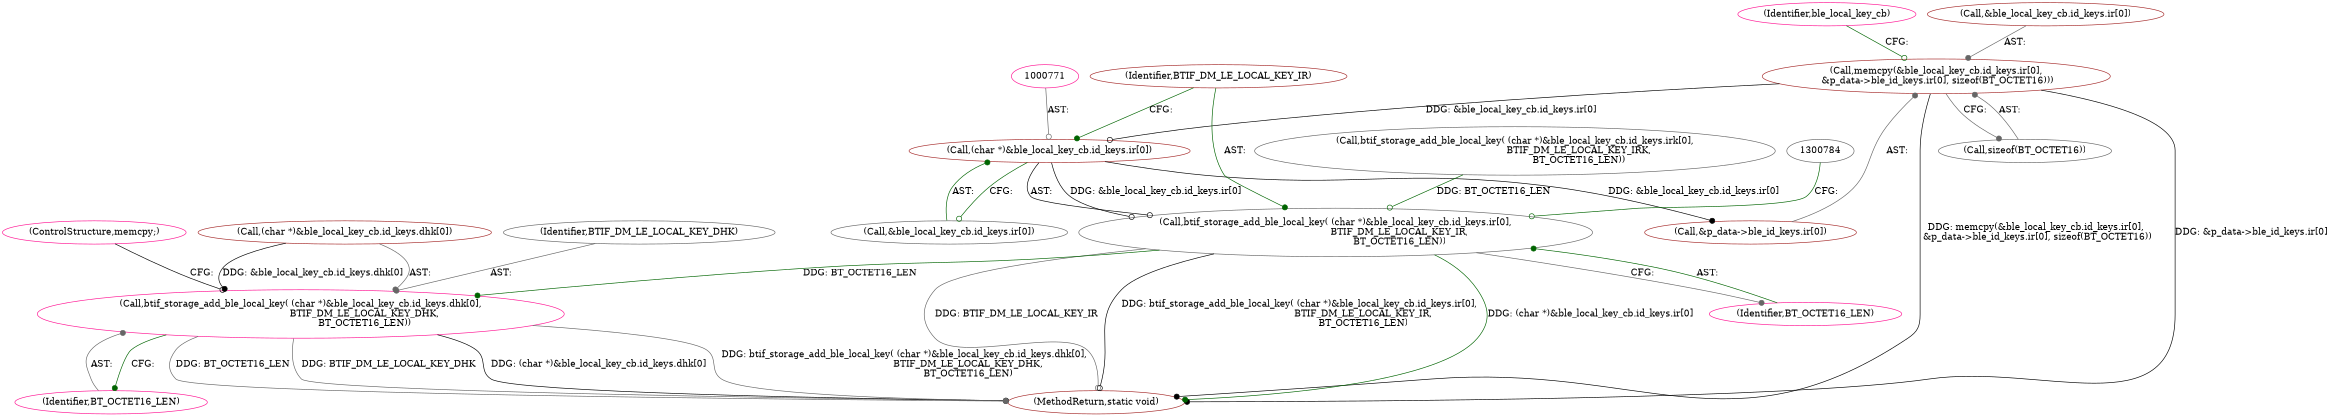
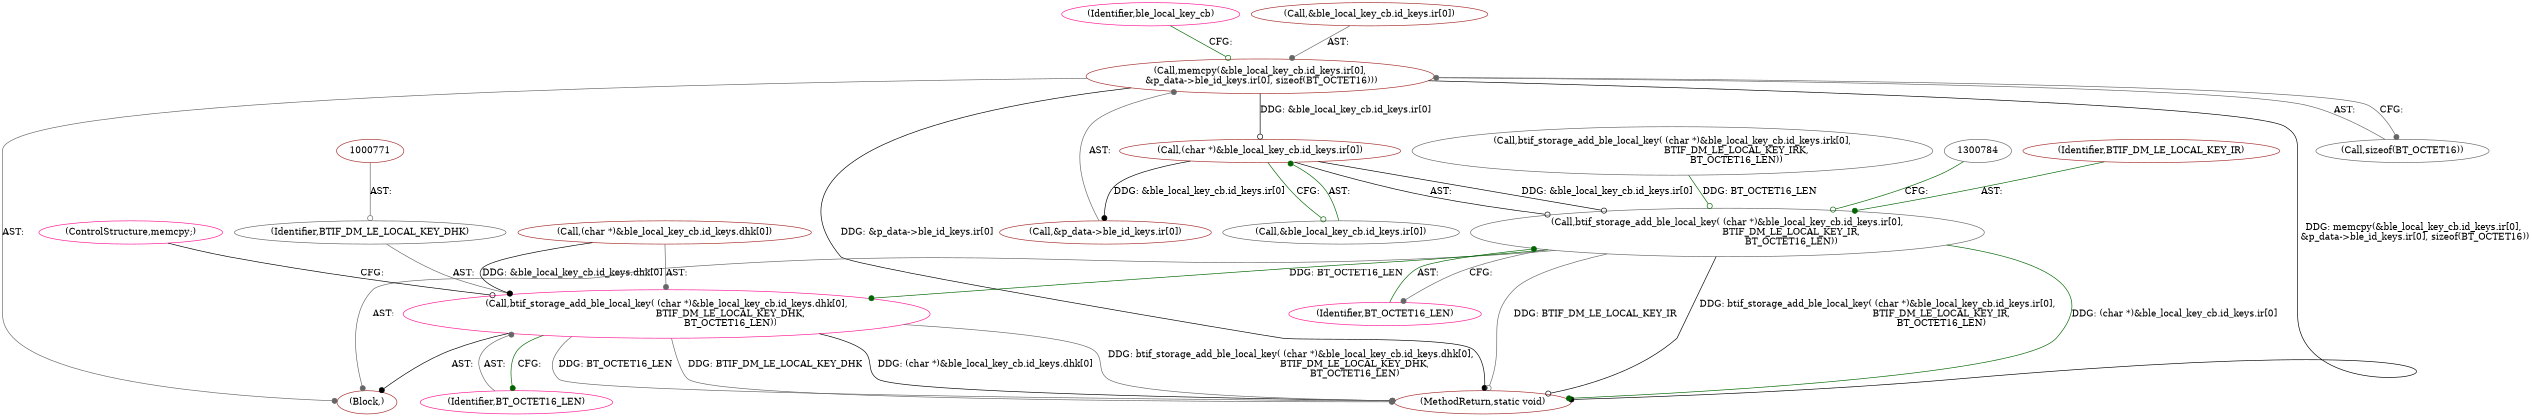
(1045, 76) -> (370, 151)
(1047, 111) -> (370, 189)
(1137, 113) -> none
none -> (367, 402)
